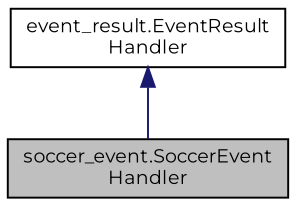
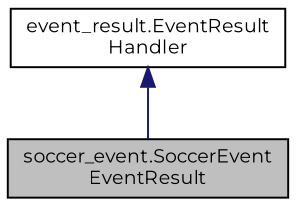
(148, 168) -> (148, 168)
